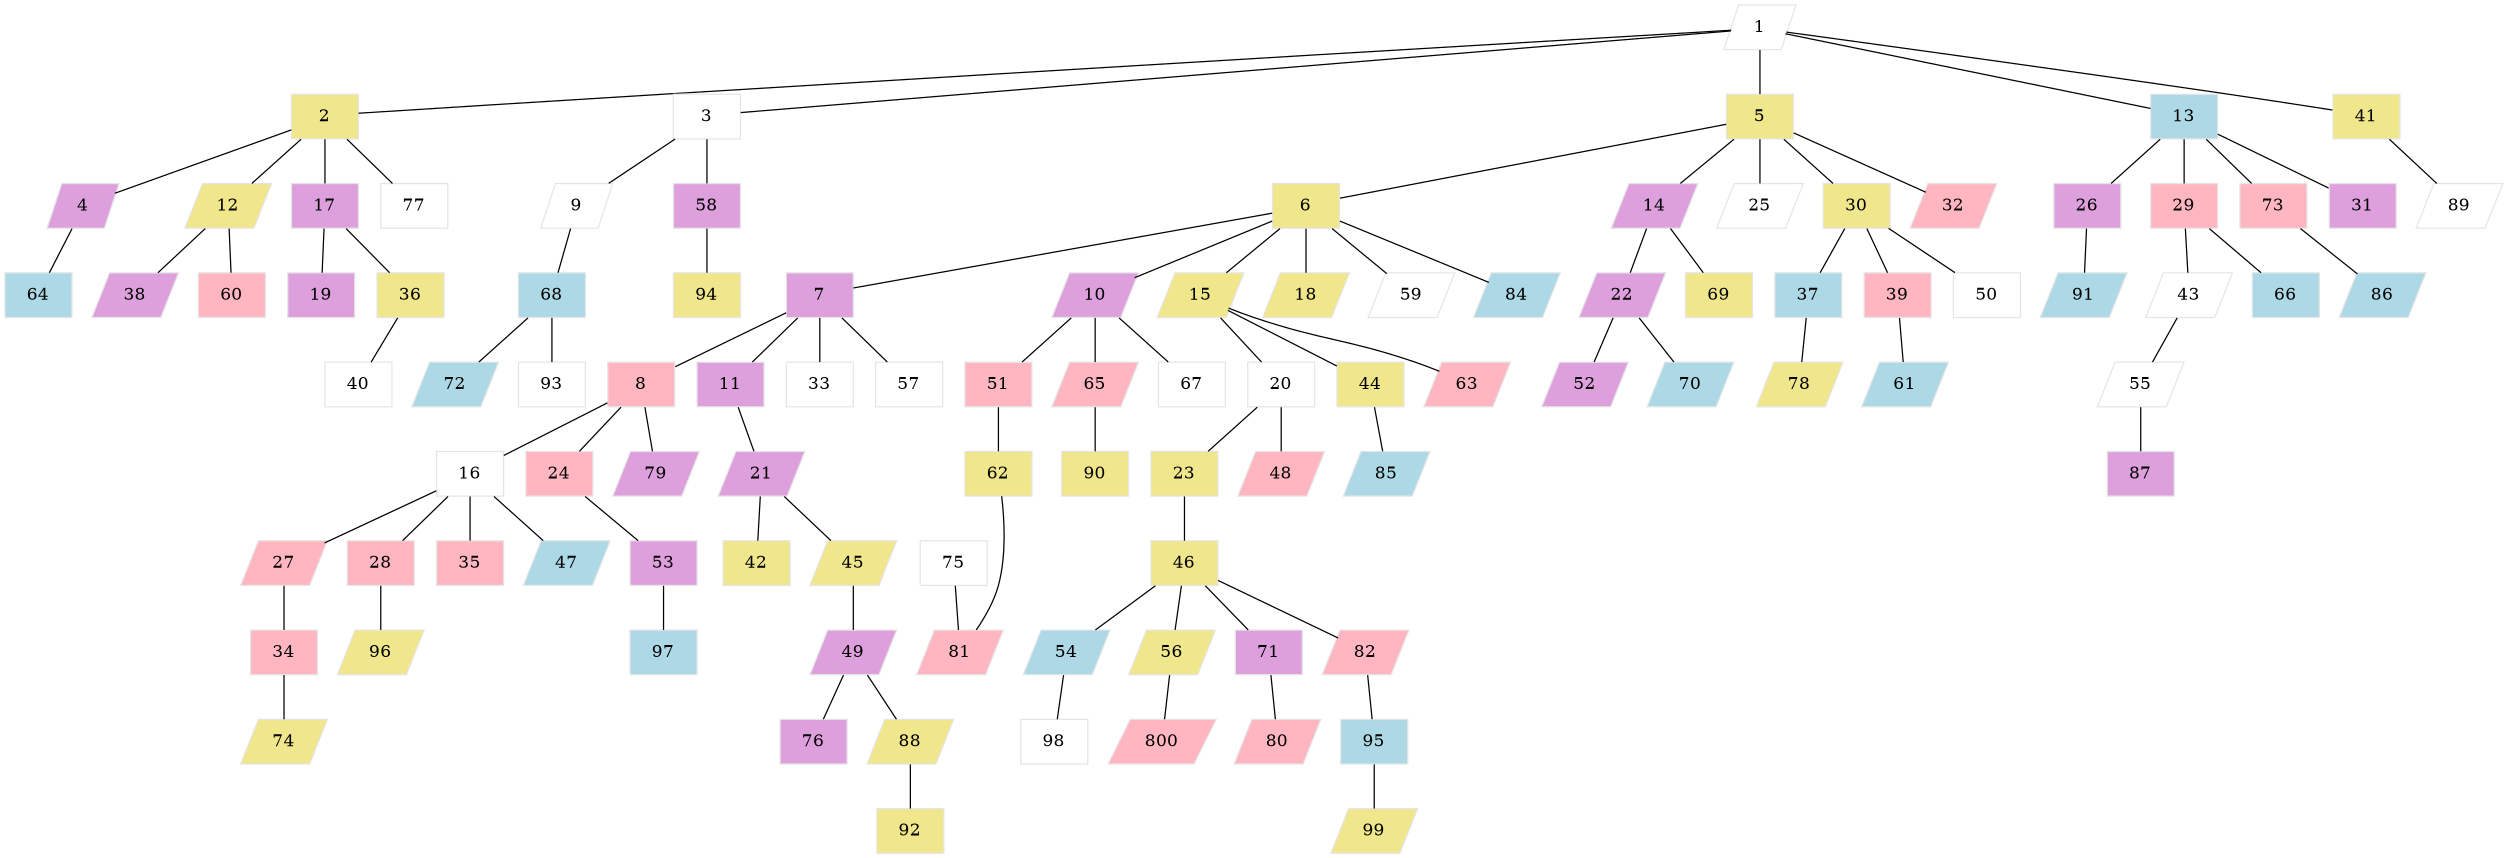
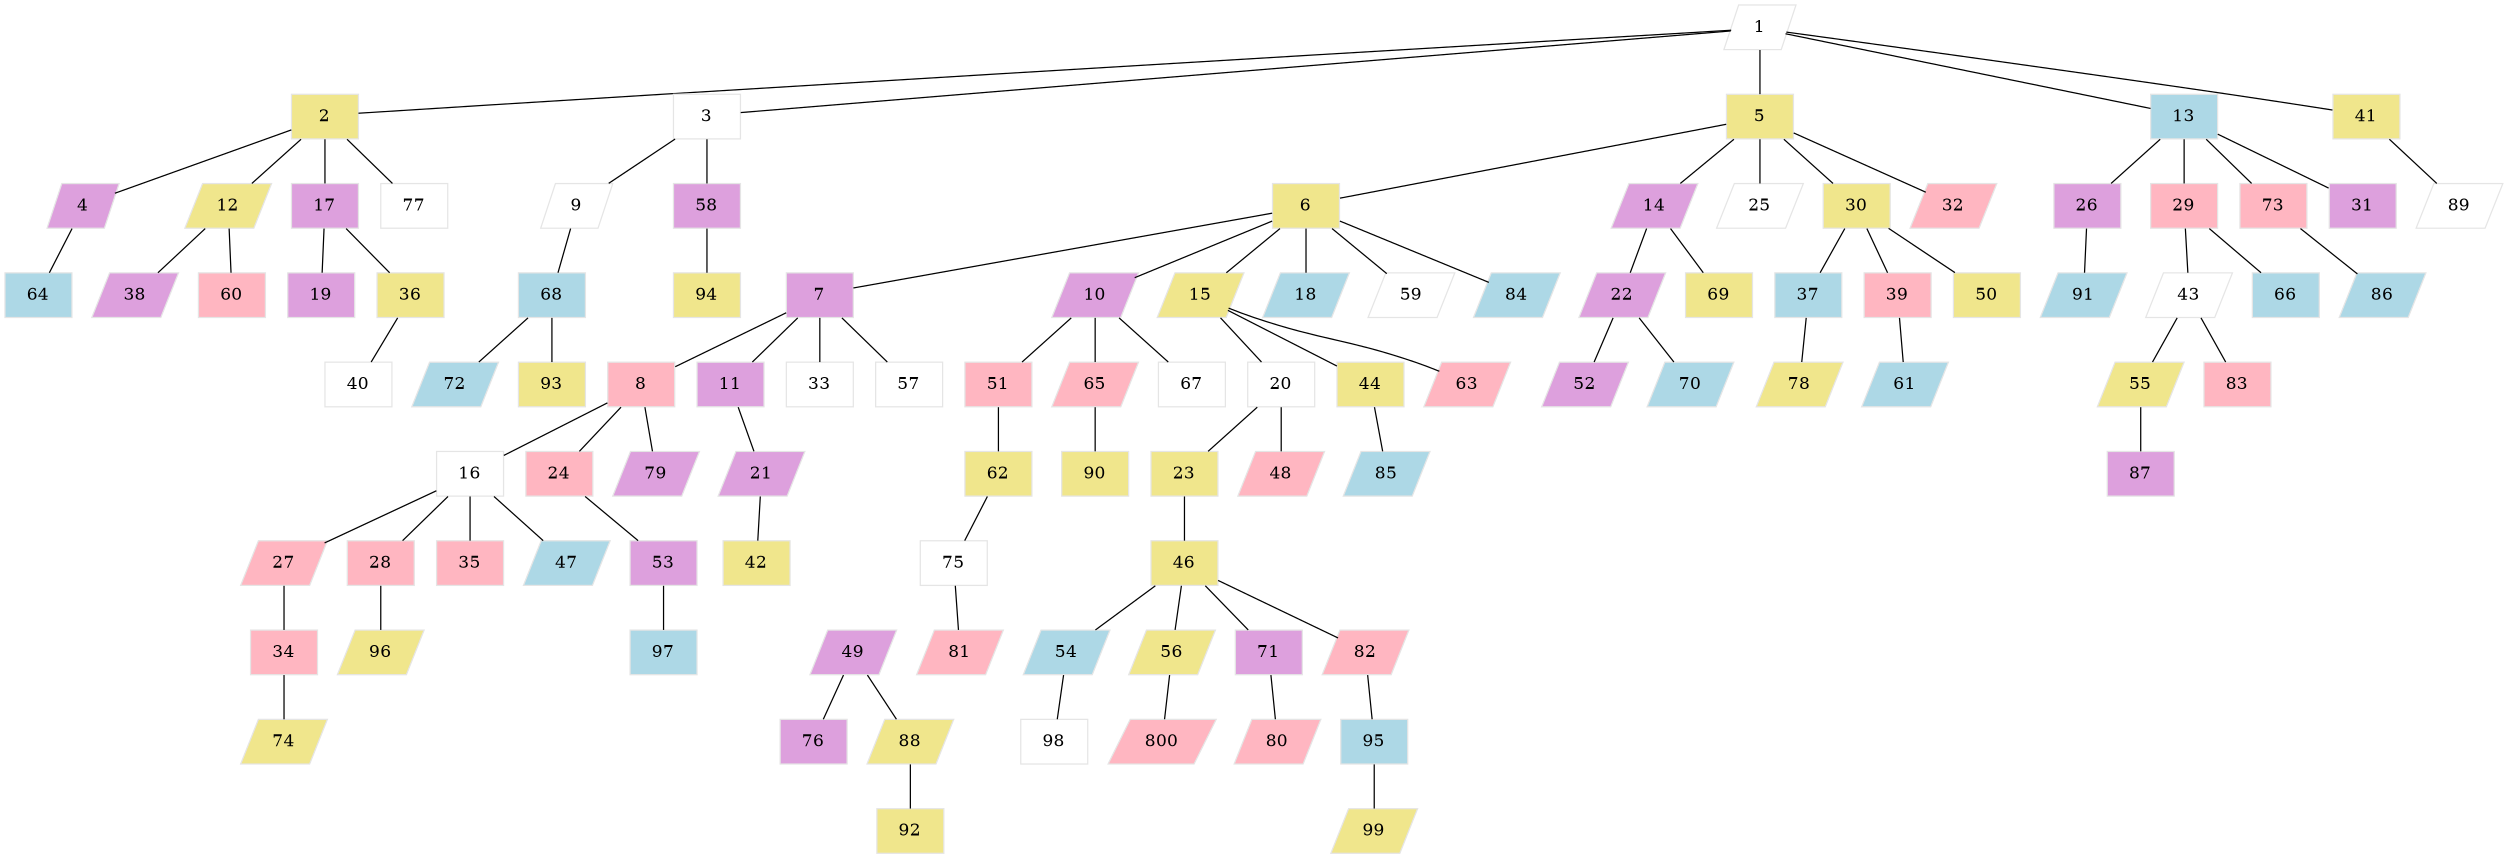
(1306, 295) -> (1306, 295)
(1987, 295) -> (1987, 295)
(552, 384) -> (552, 384)
(2141, 384) -> (2141, 384)
none -> (2237, 384)
(853, 563) -> none
(1002, 566) -> (976, 519)
